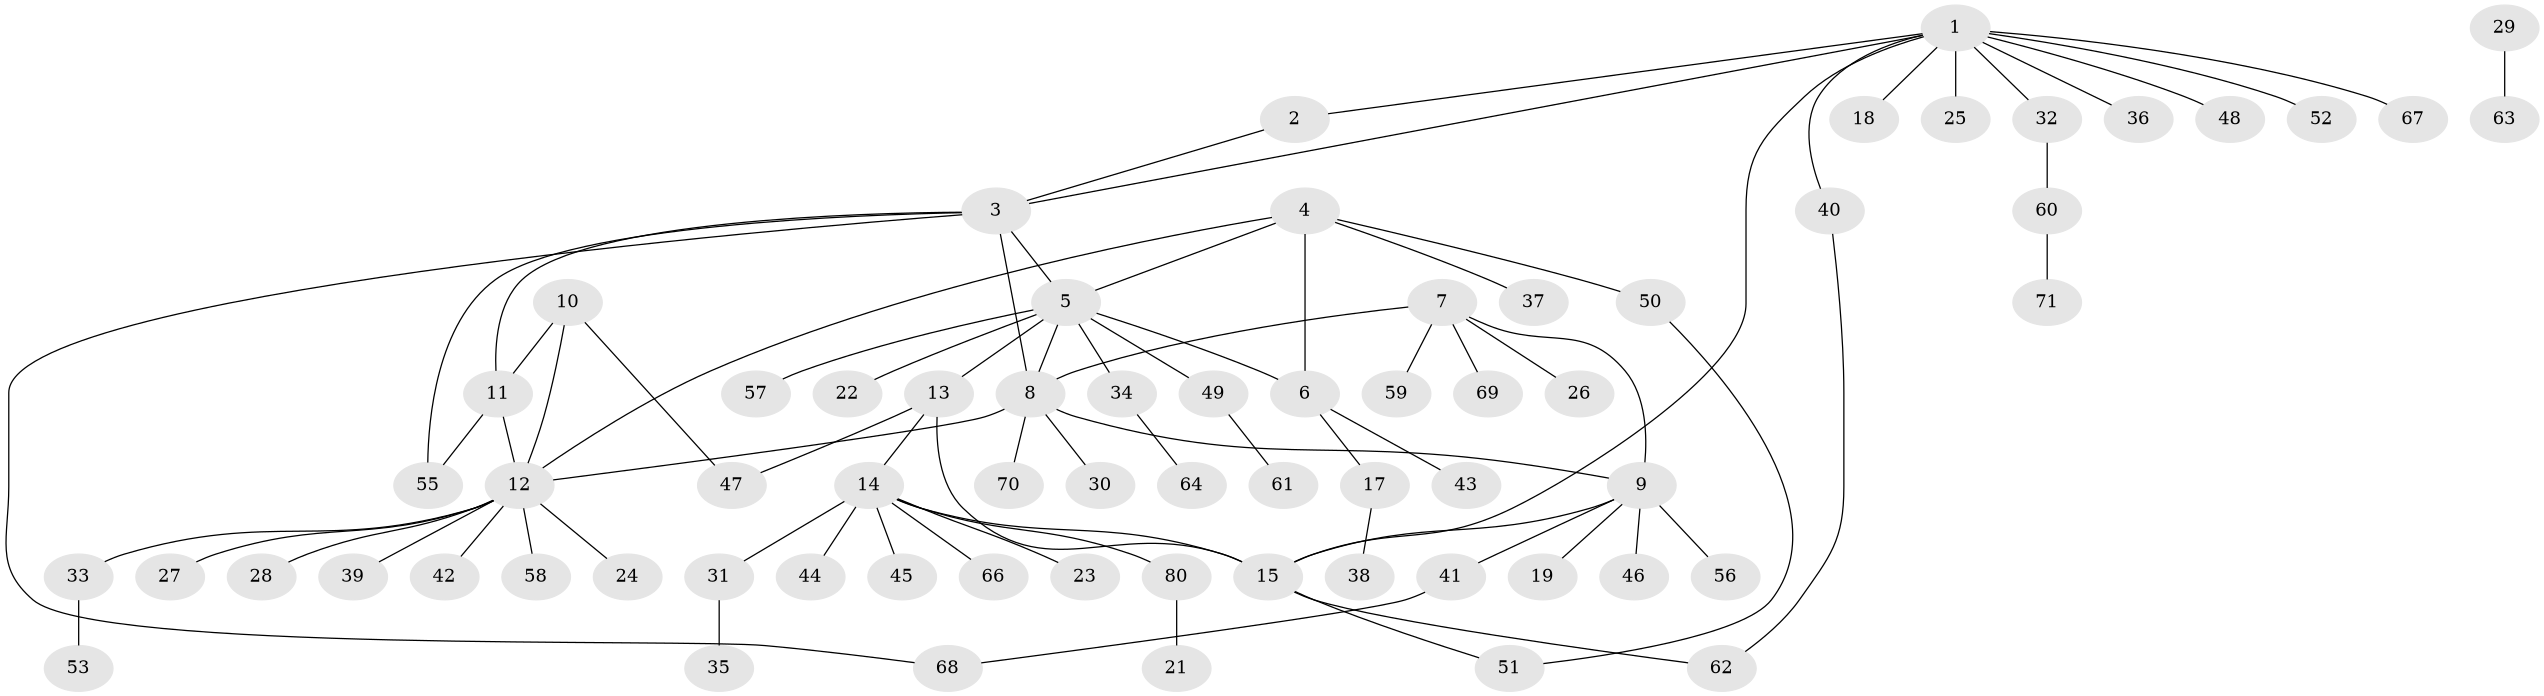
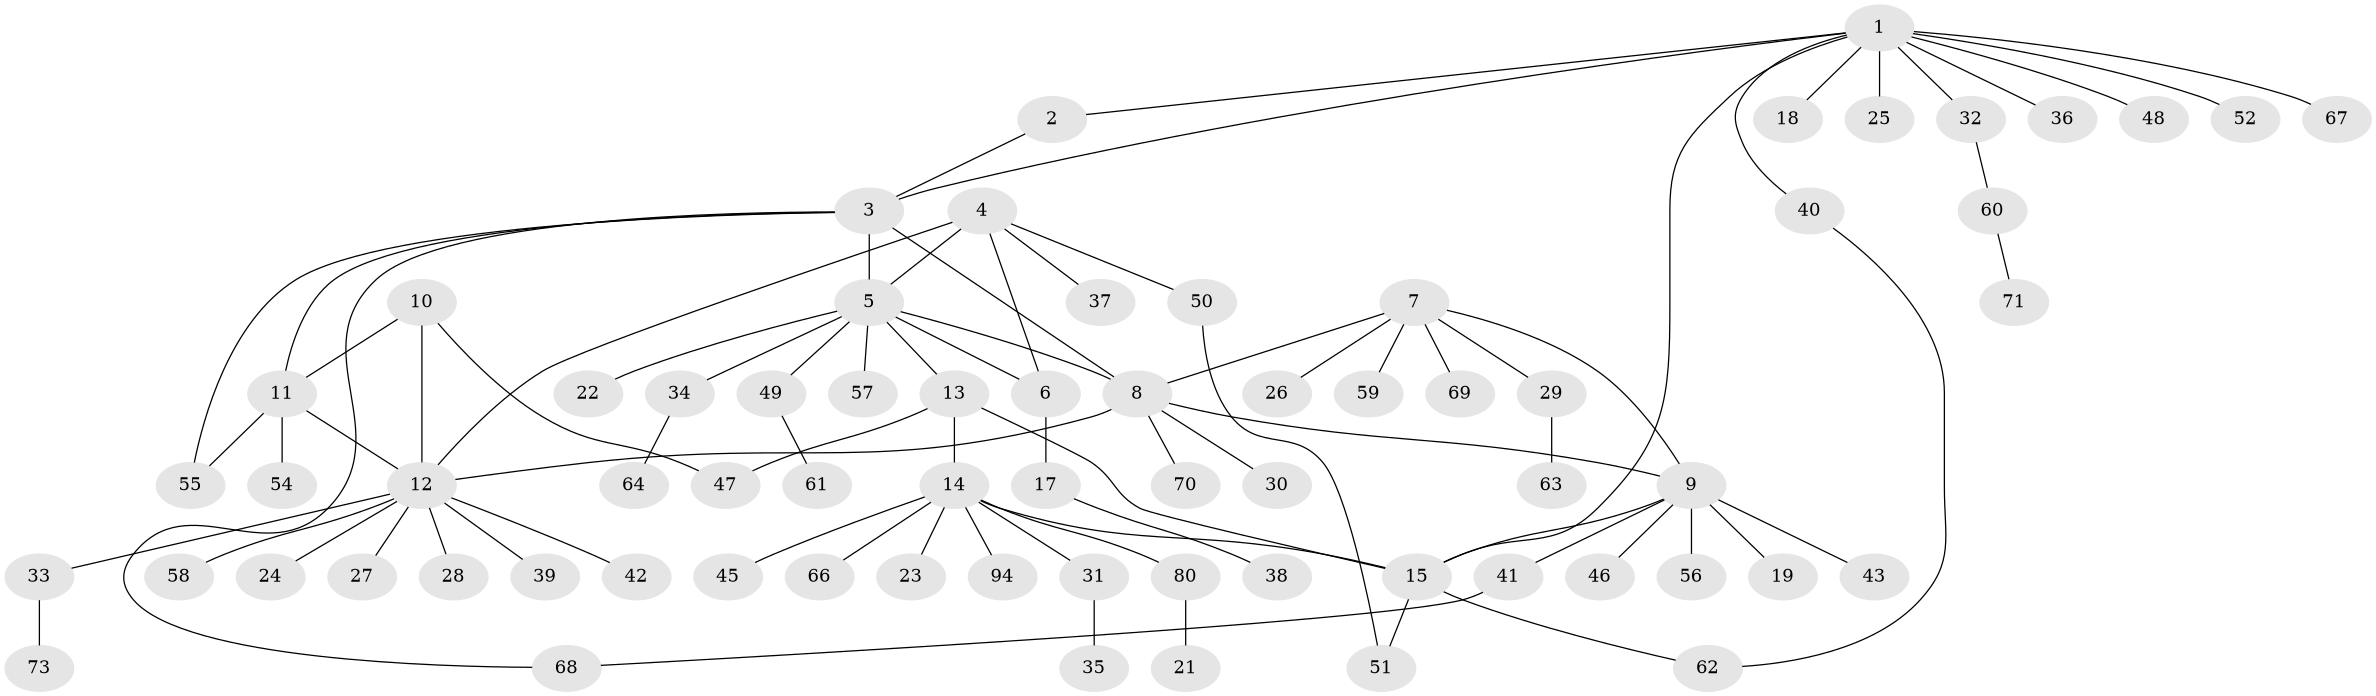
none -> (1483, 348)
(1386, 440) -> (1783, 531)
none -> (282, 485)
(811, 577) -> (1003, 577)
(79, 668) -> (39, 668)
